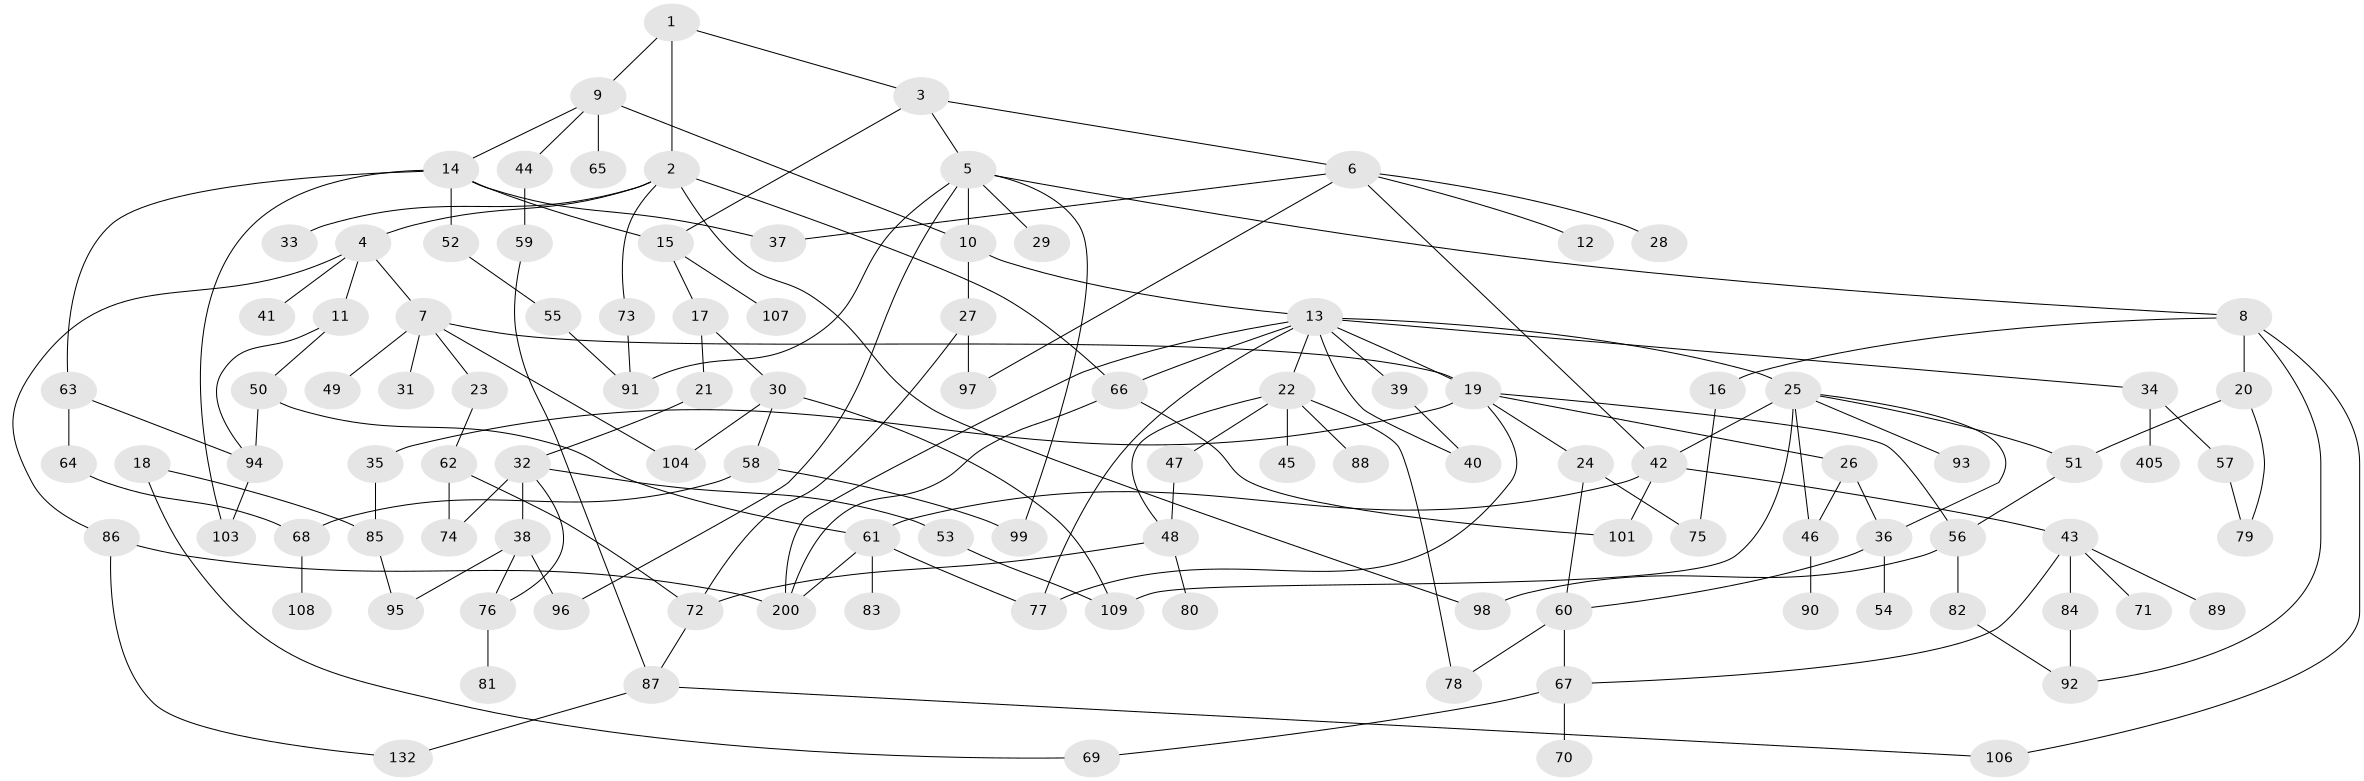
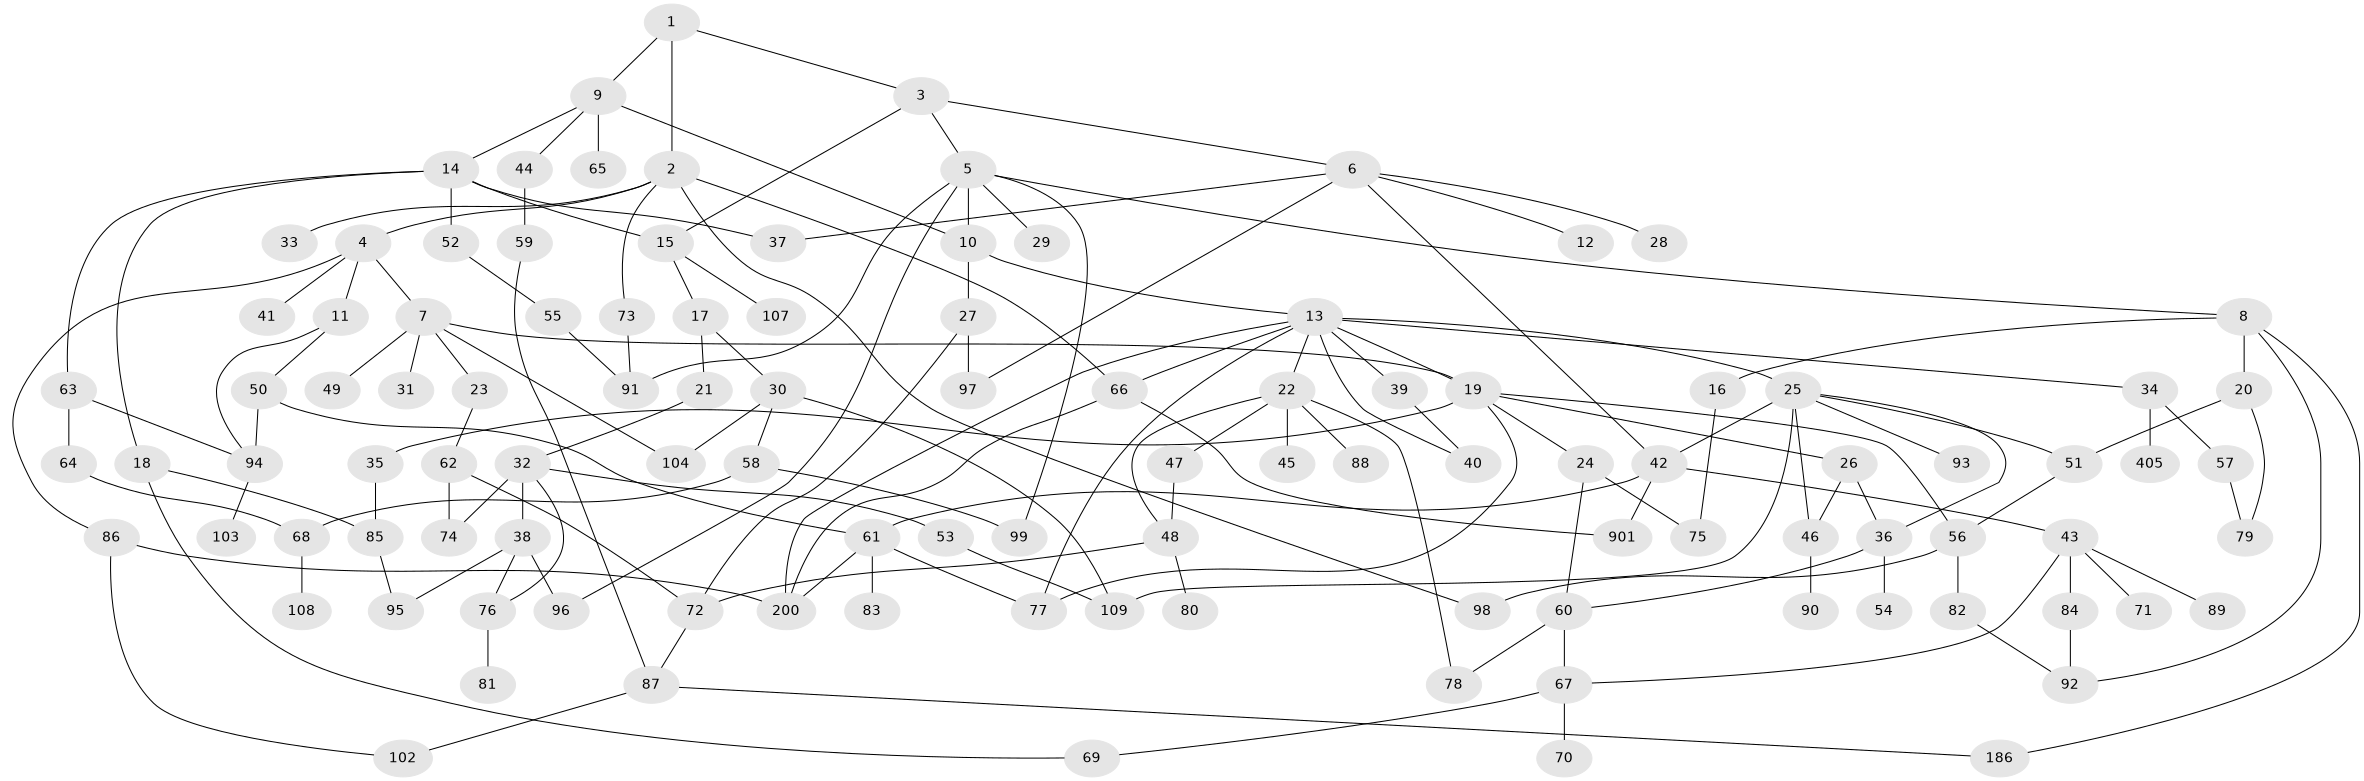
(219, 278) -> (171, 210)
(1623, 538) -> (1623, 538)
(403, 758) -> (403, 758)
(2000, 758) -> (2000, 758)
